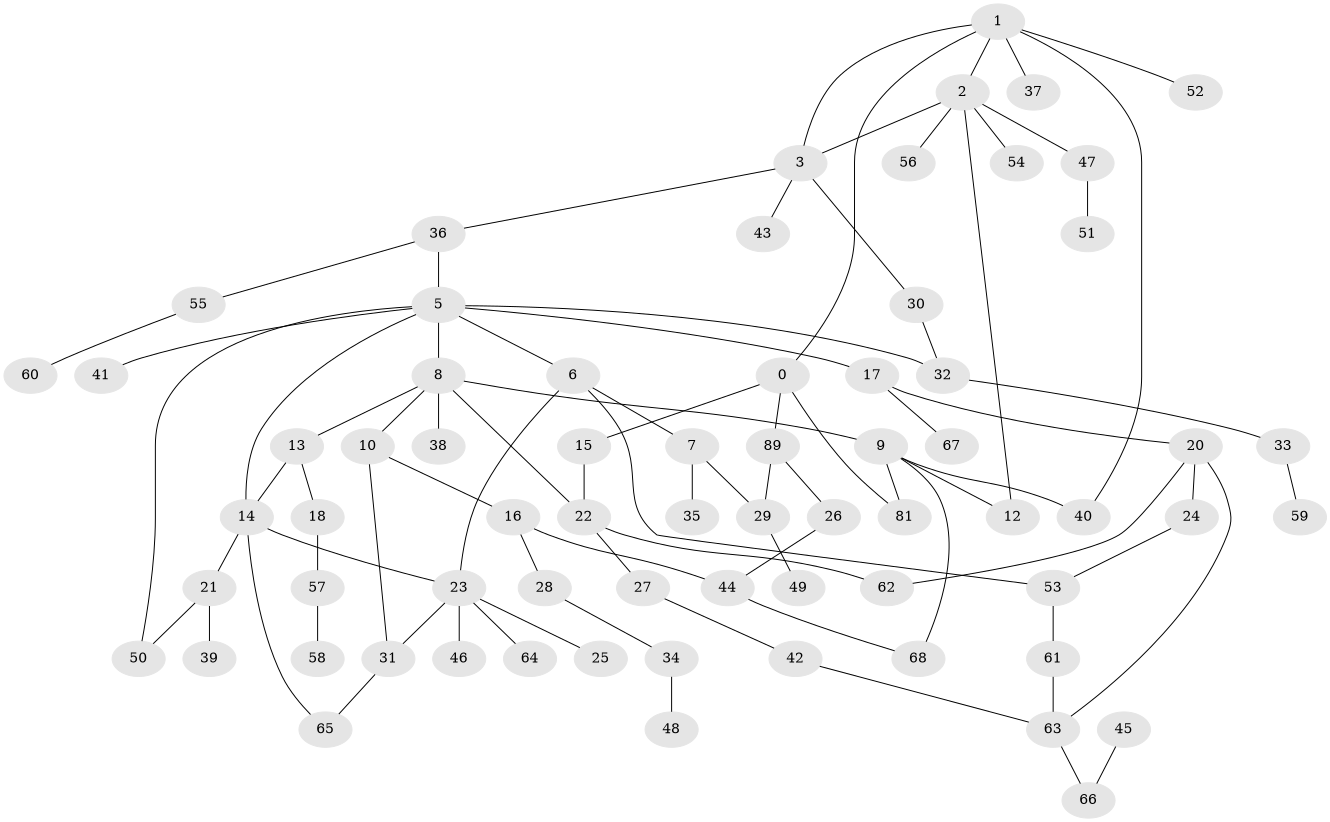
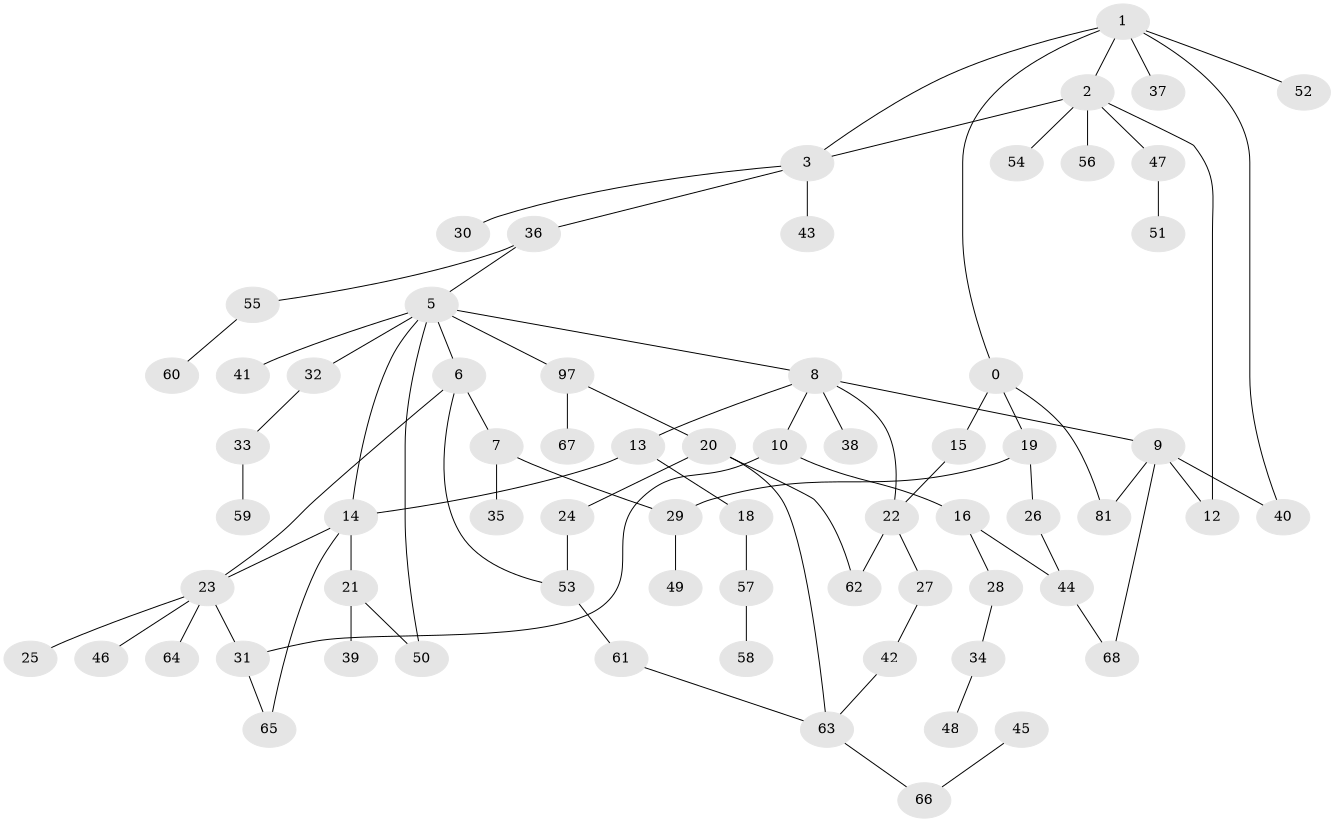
(930, 340) -> none
(872, 376) -> (567, 376)
(773, 446) -> (1030, 446)
